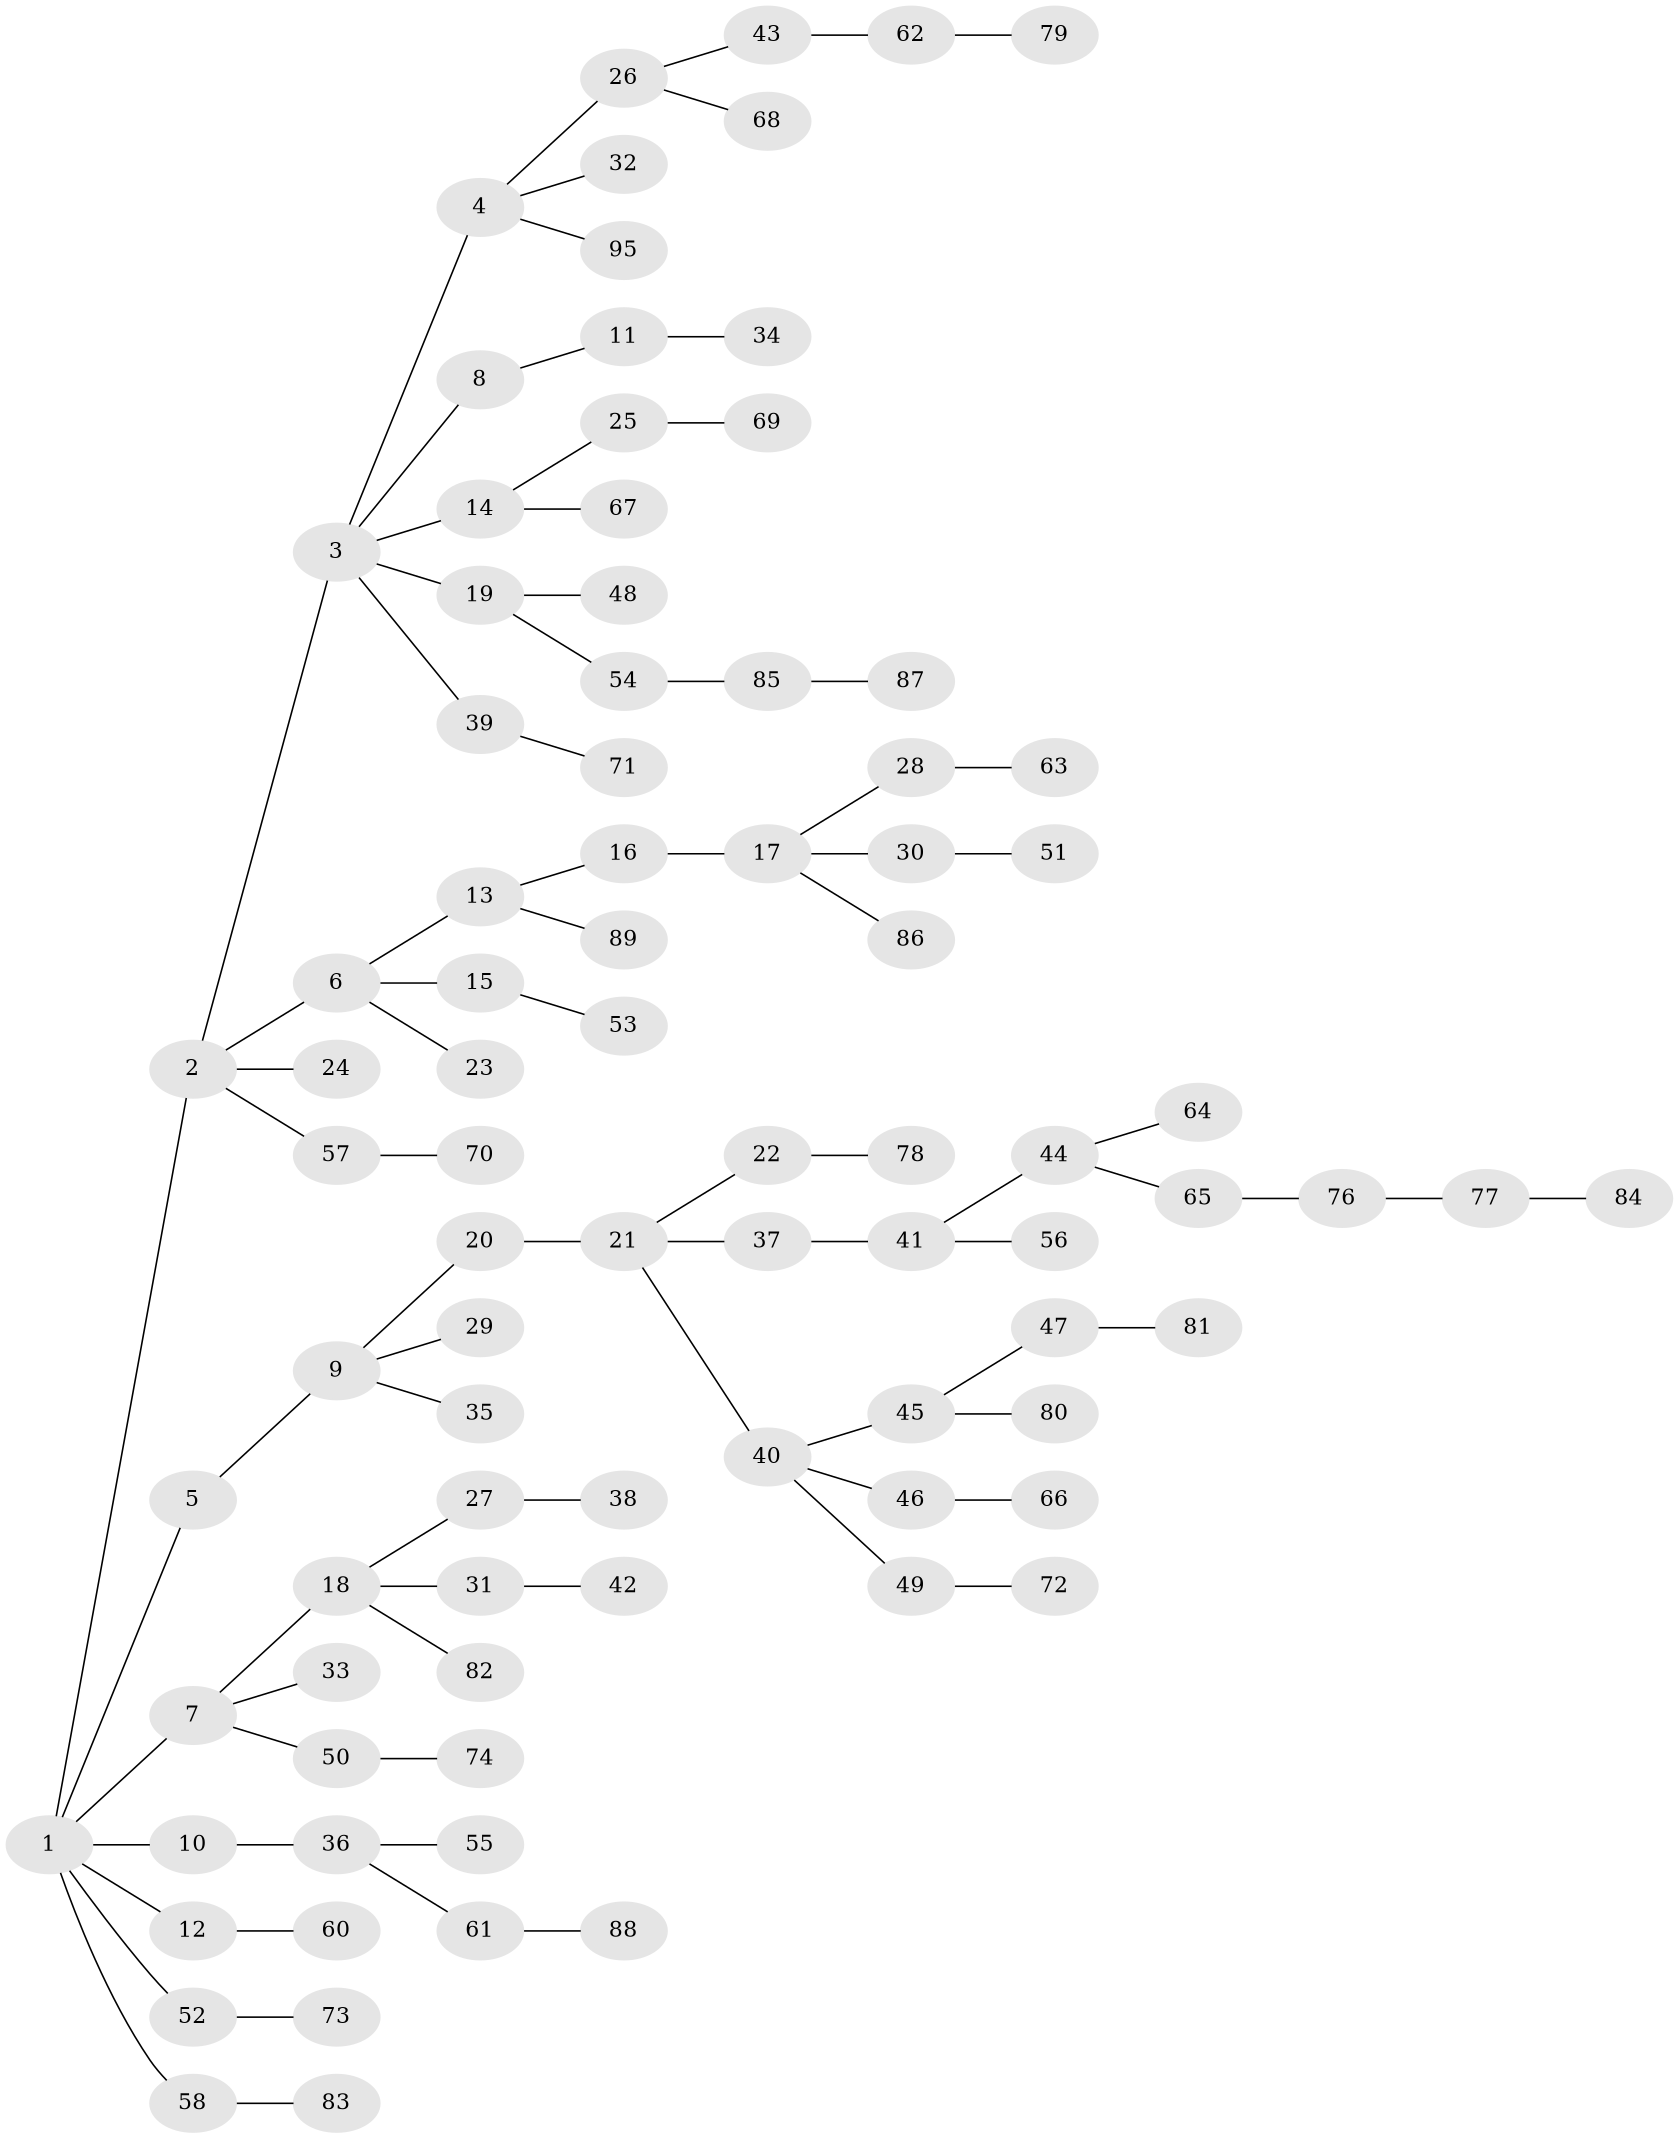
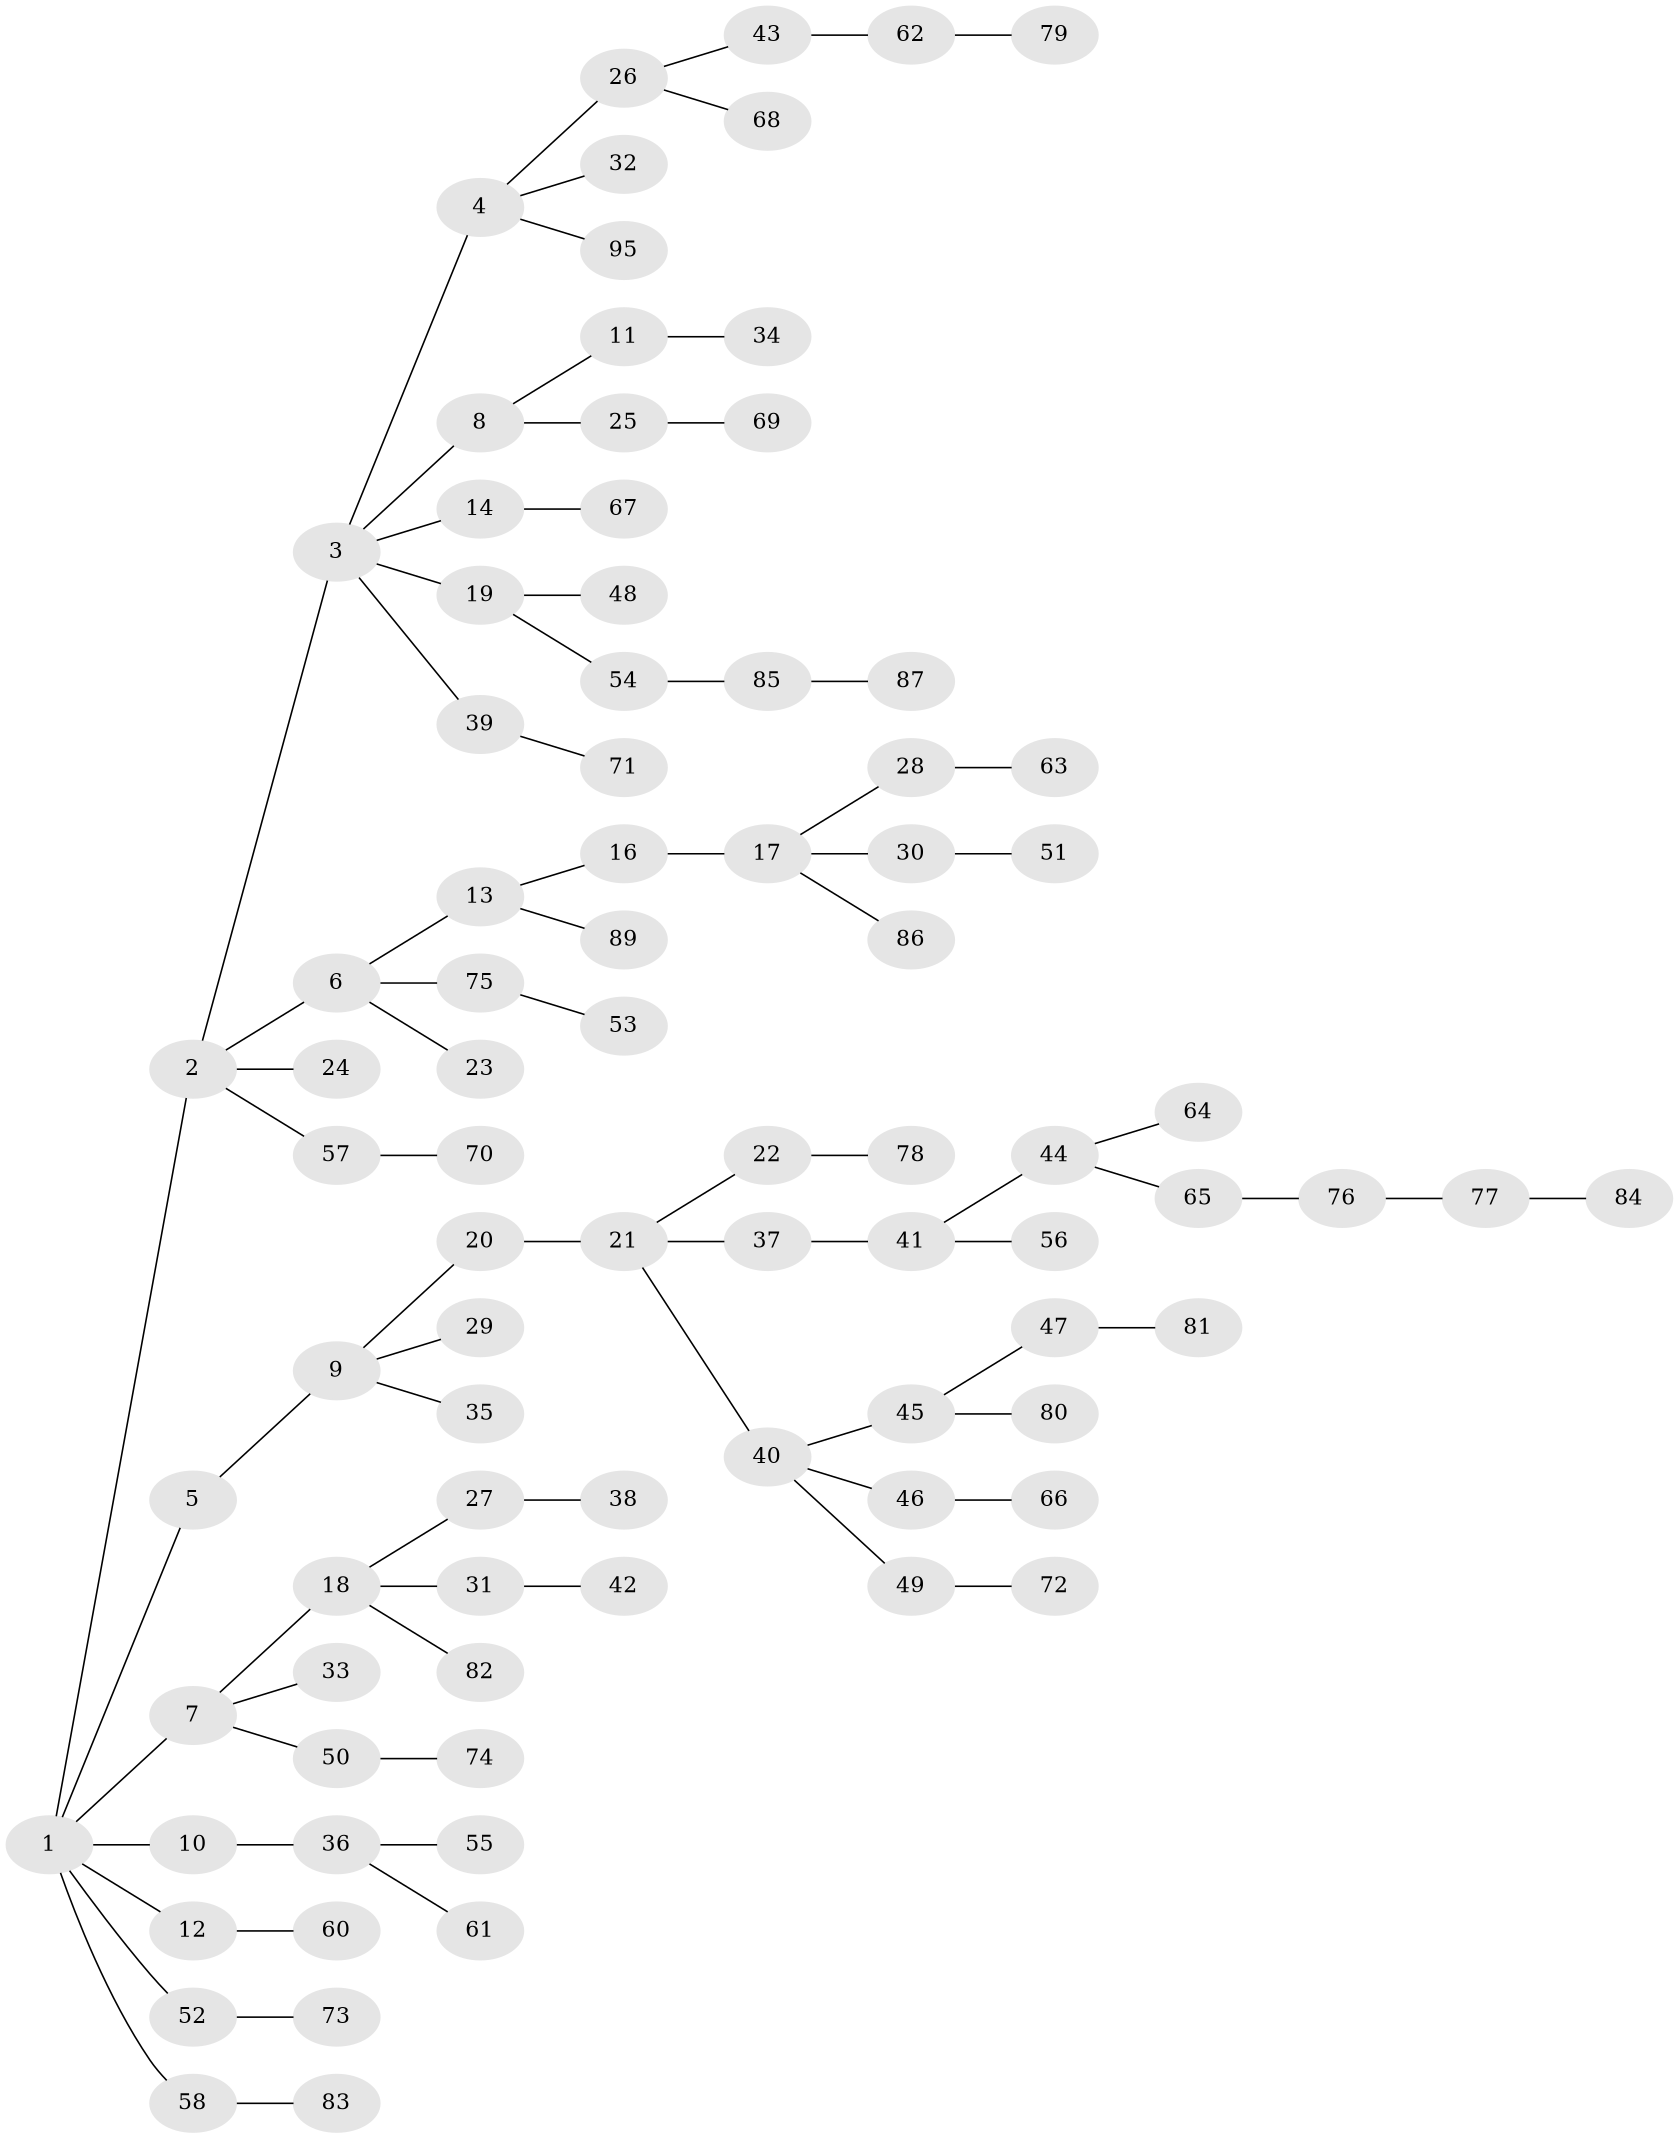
(552, 466) -> (552, 423)
(480, 983) -> (480, 983)
(624, 1931) -> none
